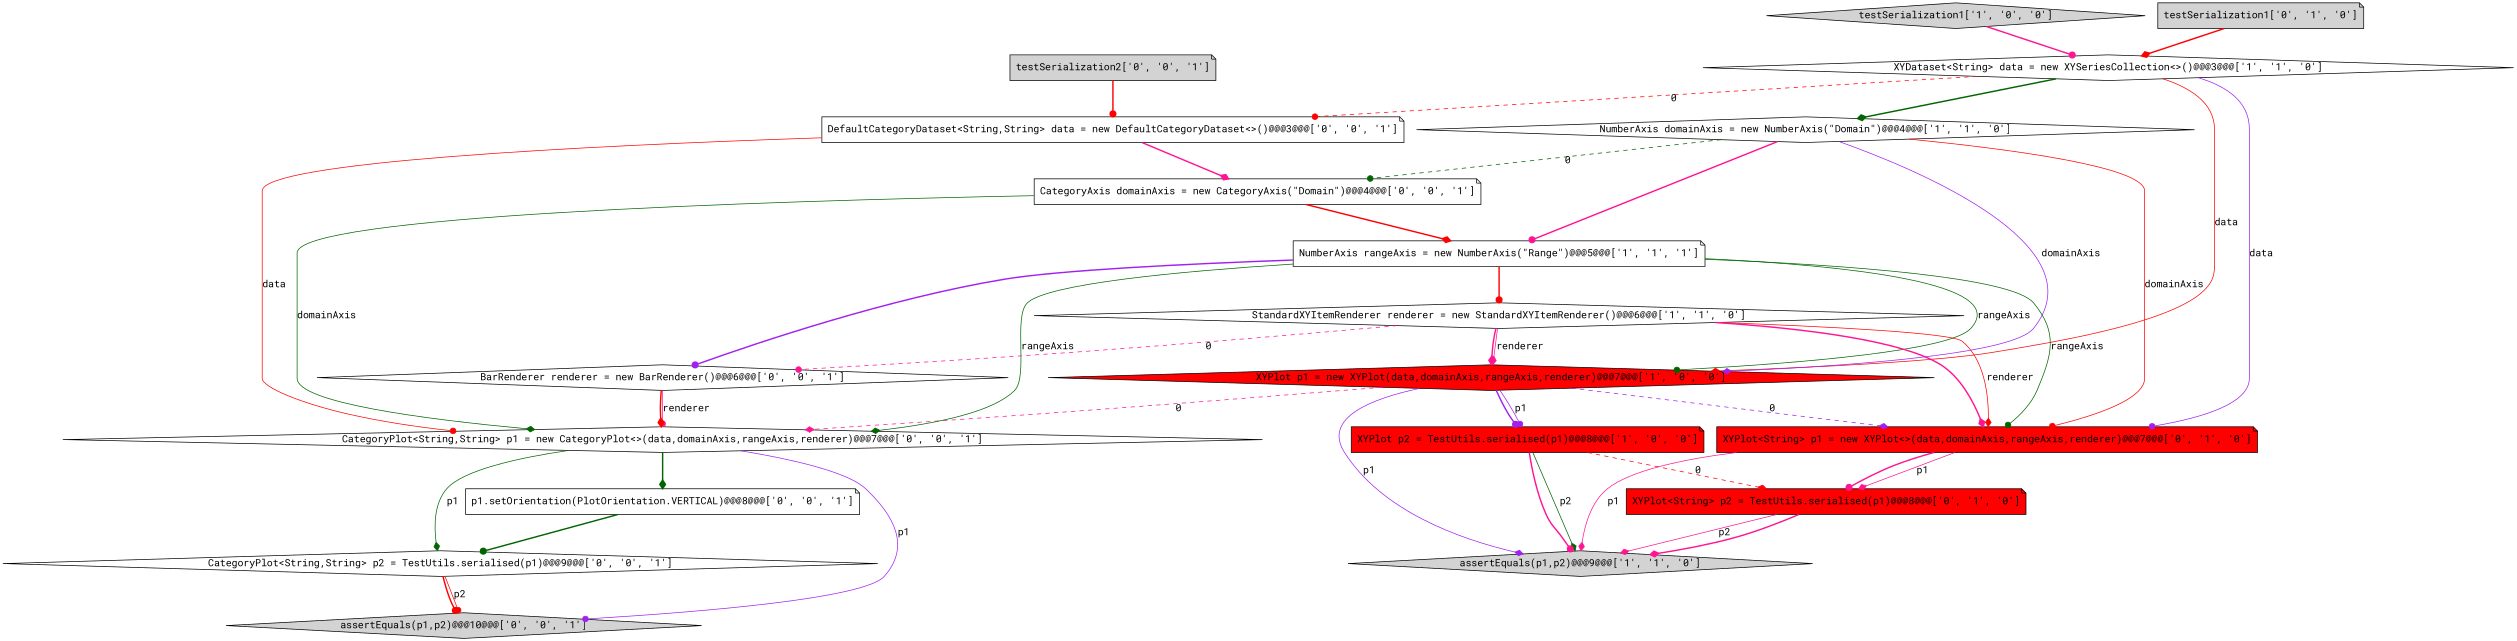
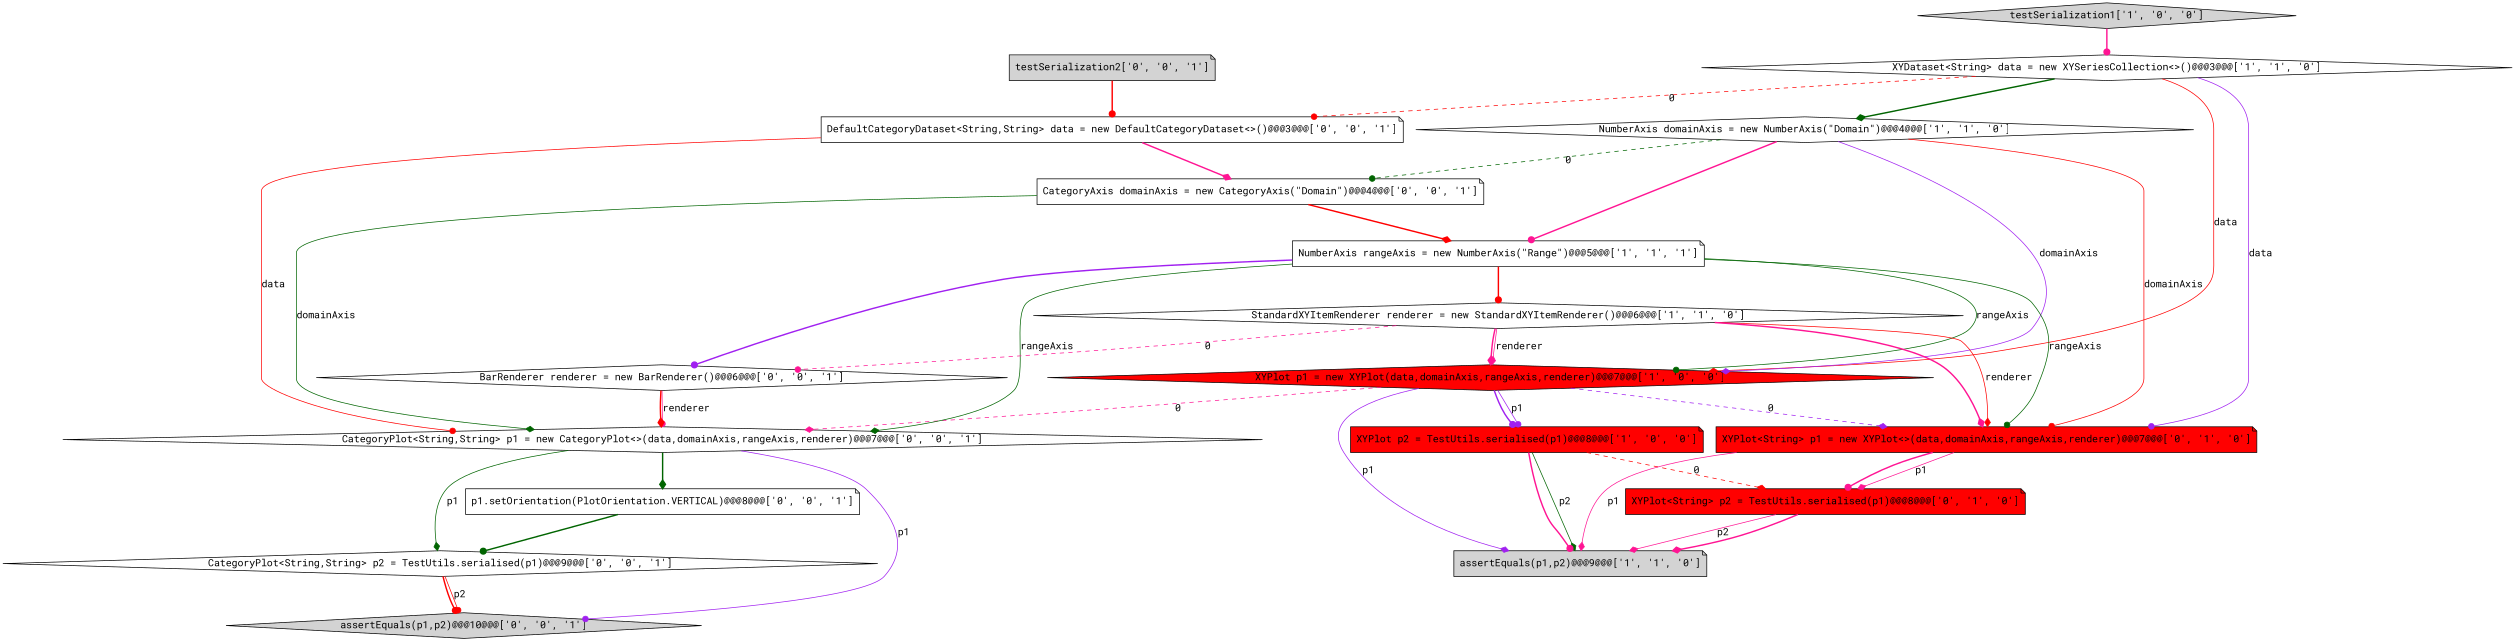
(2261, 16) -> none
(1580, 564) -> (1580, 564)
